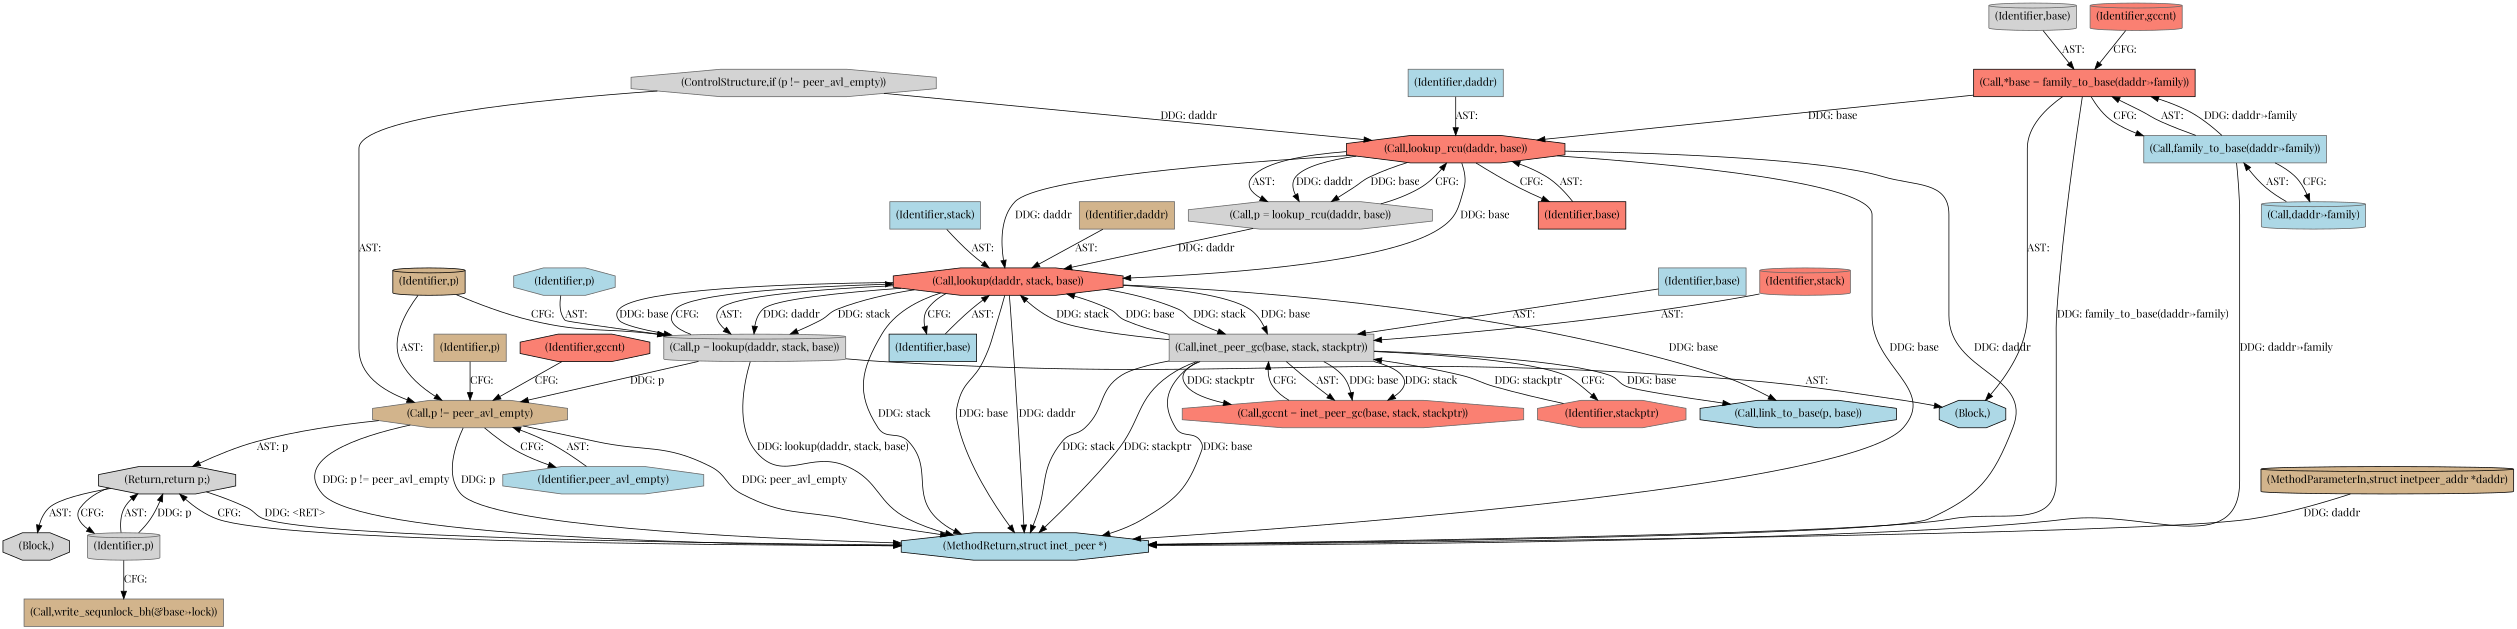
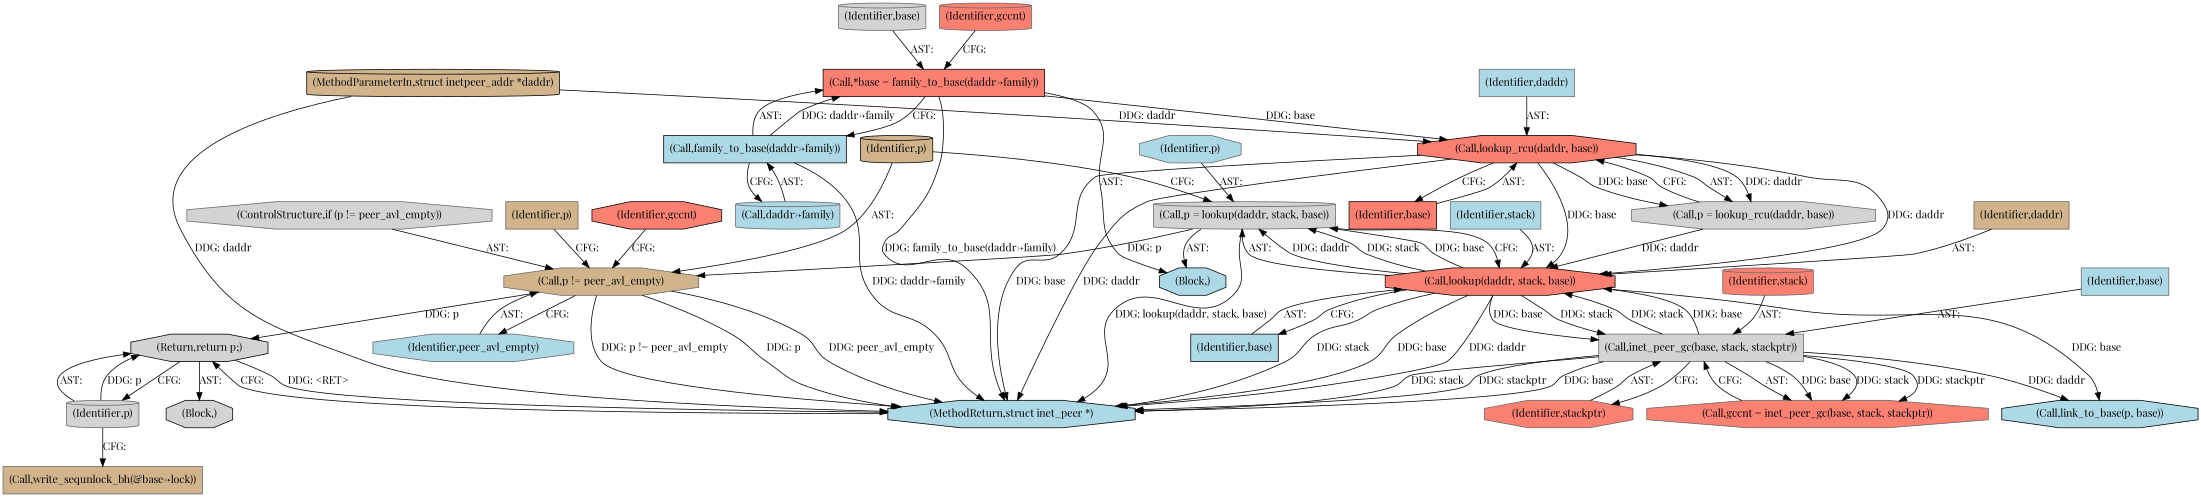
(1124, 116) -> (991, 113)
(2235, 149) -> (755, 149)
(1528, 381) -> (1644, 381)
(1652, 381) -> (2057, 381)
(273, 447) -> (442, 315)
